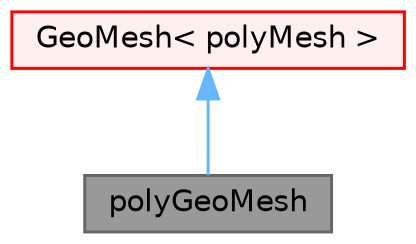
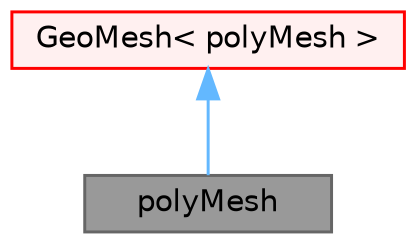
(208, 204) -> (208, 204)
